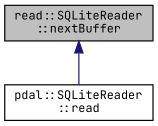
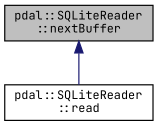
(79, 23) -> (79, 23)
